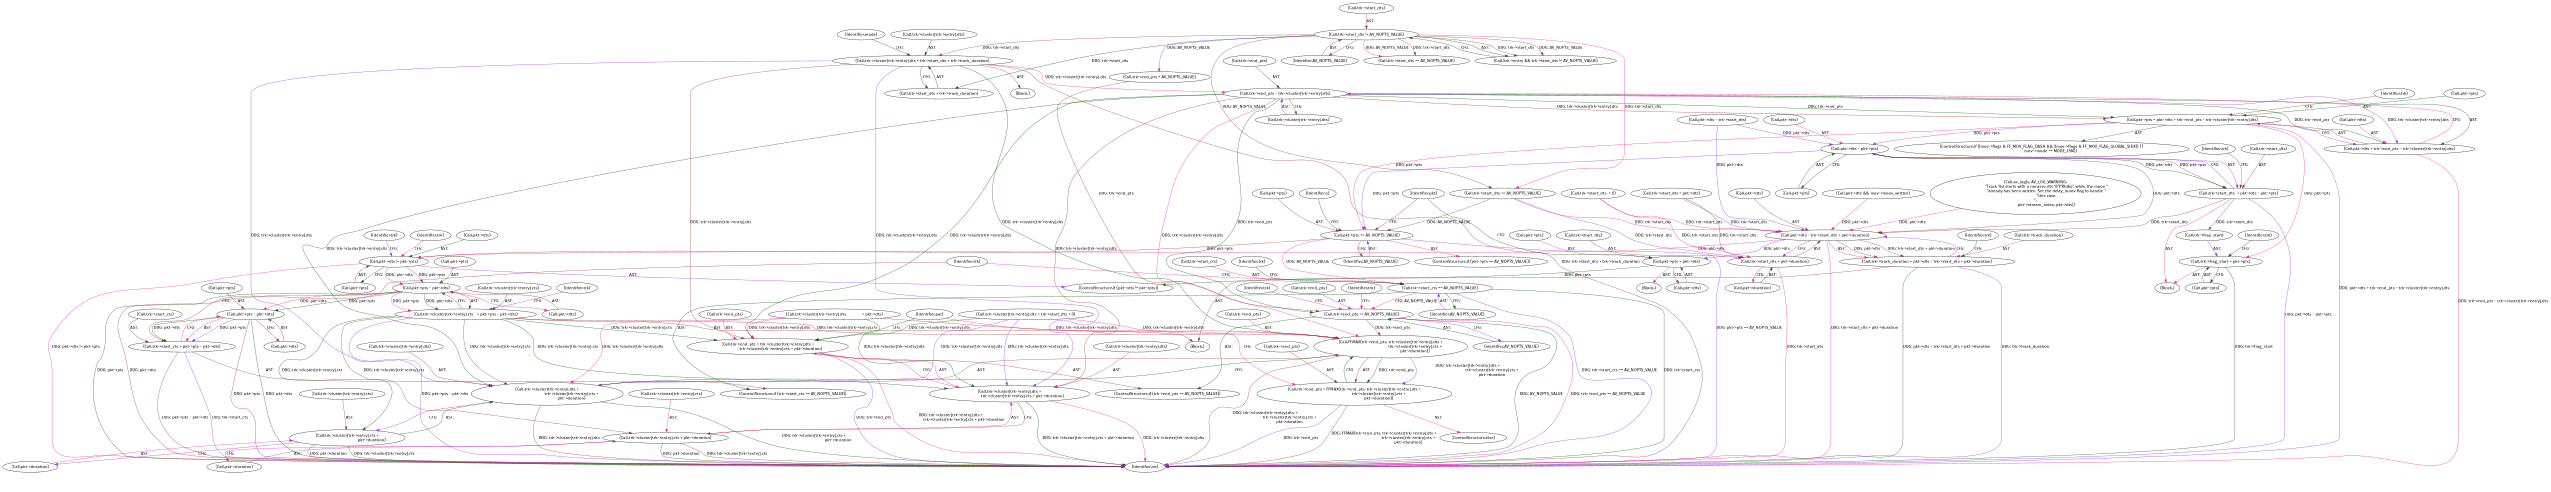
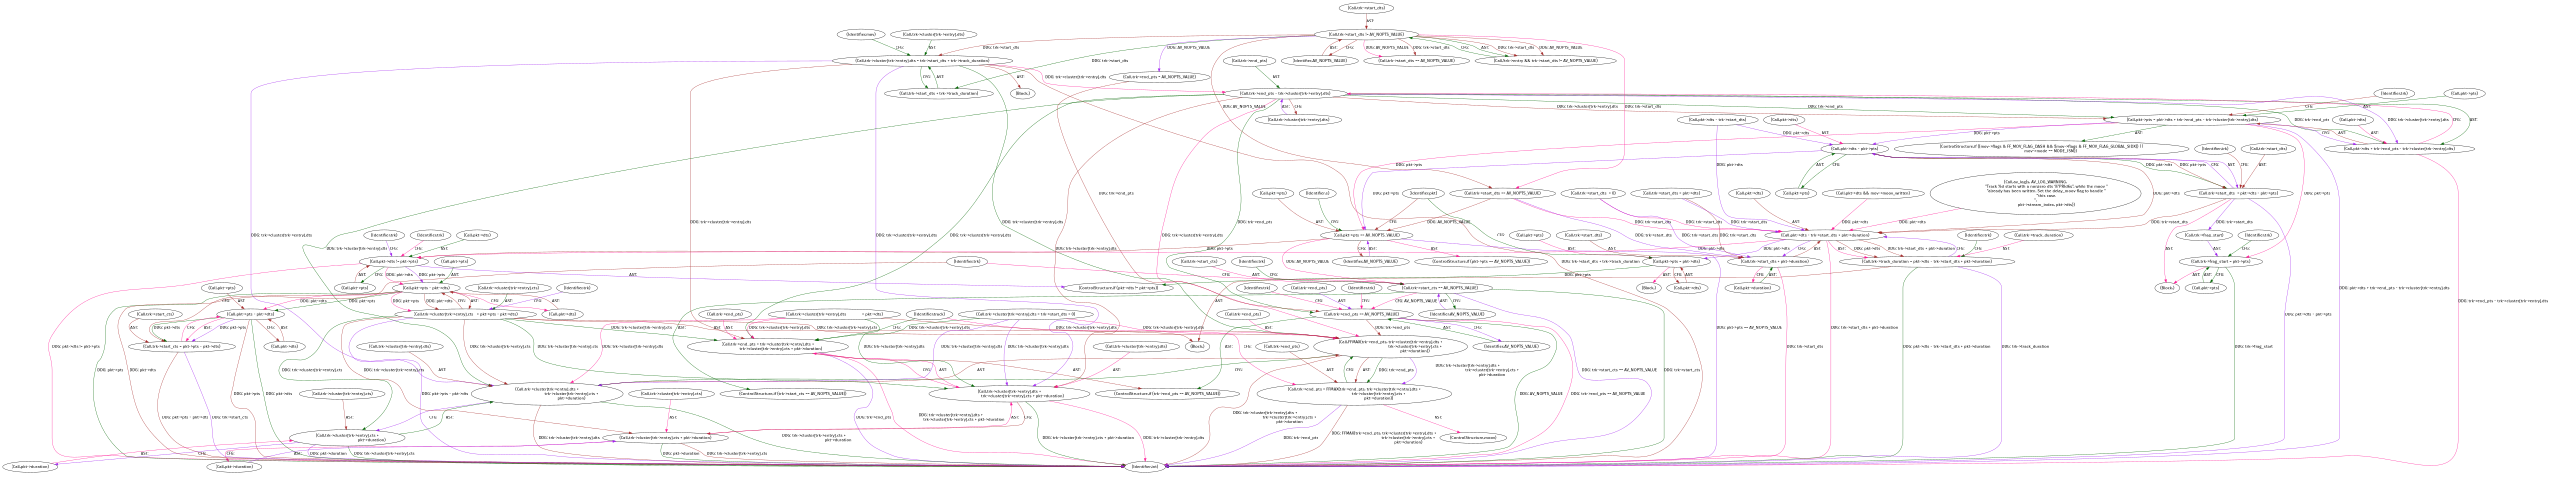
(861, 35) -> (861, 35)
(1671, 226) -> (1671, 226)
(930, 314) -> (930, 314)
(490, 382) -> none
(1473, 438) -> (1473, 438)
